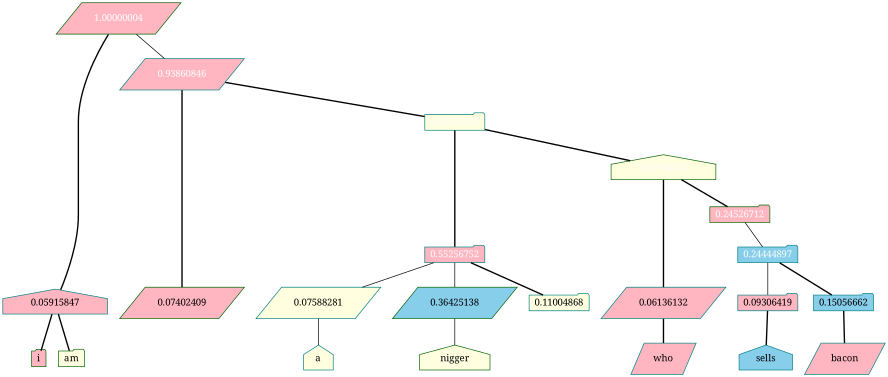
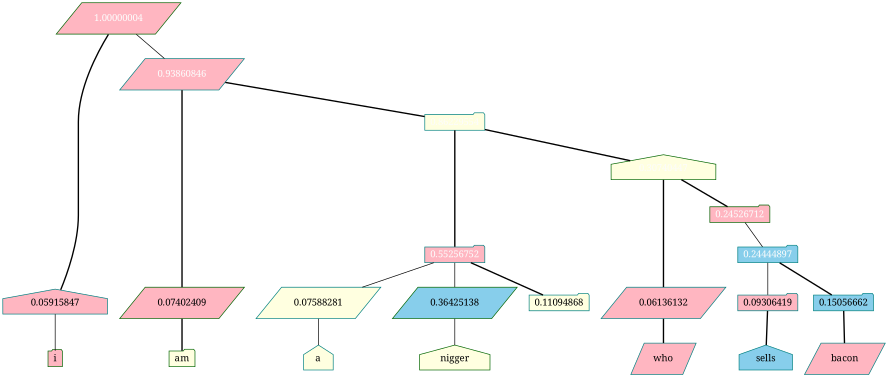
(559, 303) -> (559, 303)
(47, 332) -> (55, 332)
(64, 332) -> (182, 335)
